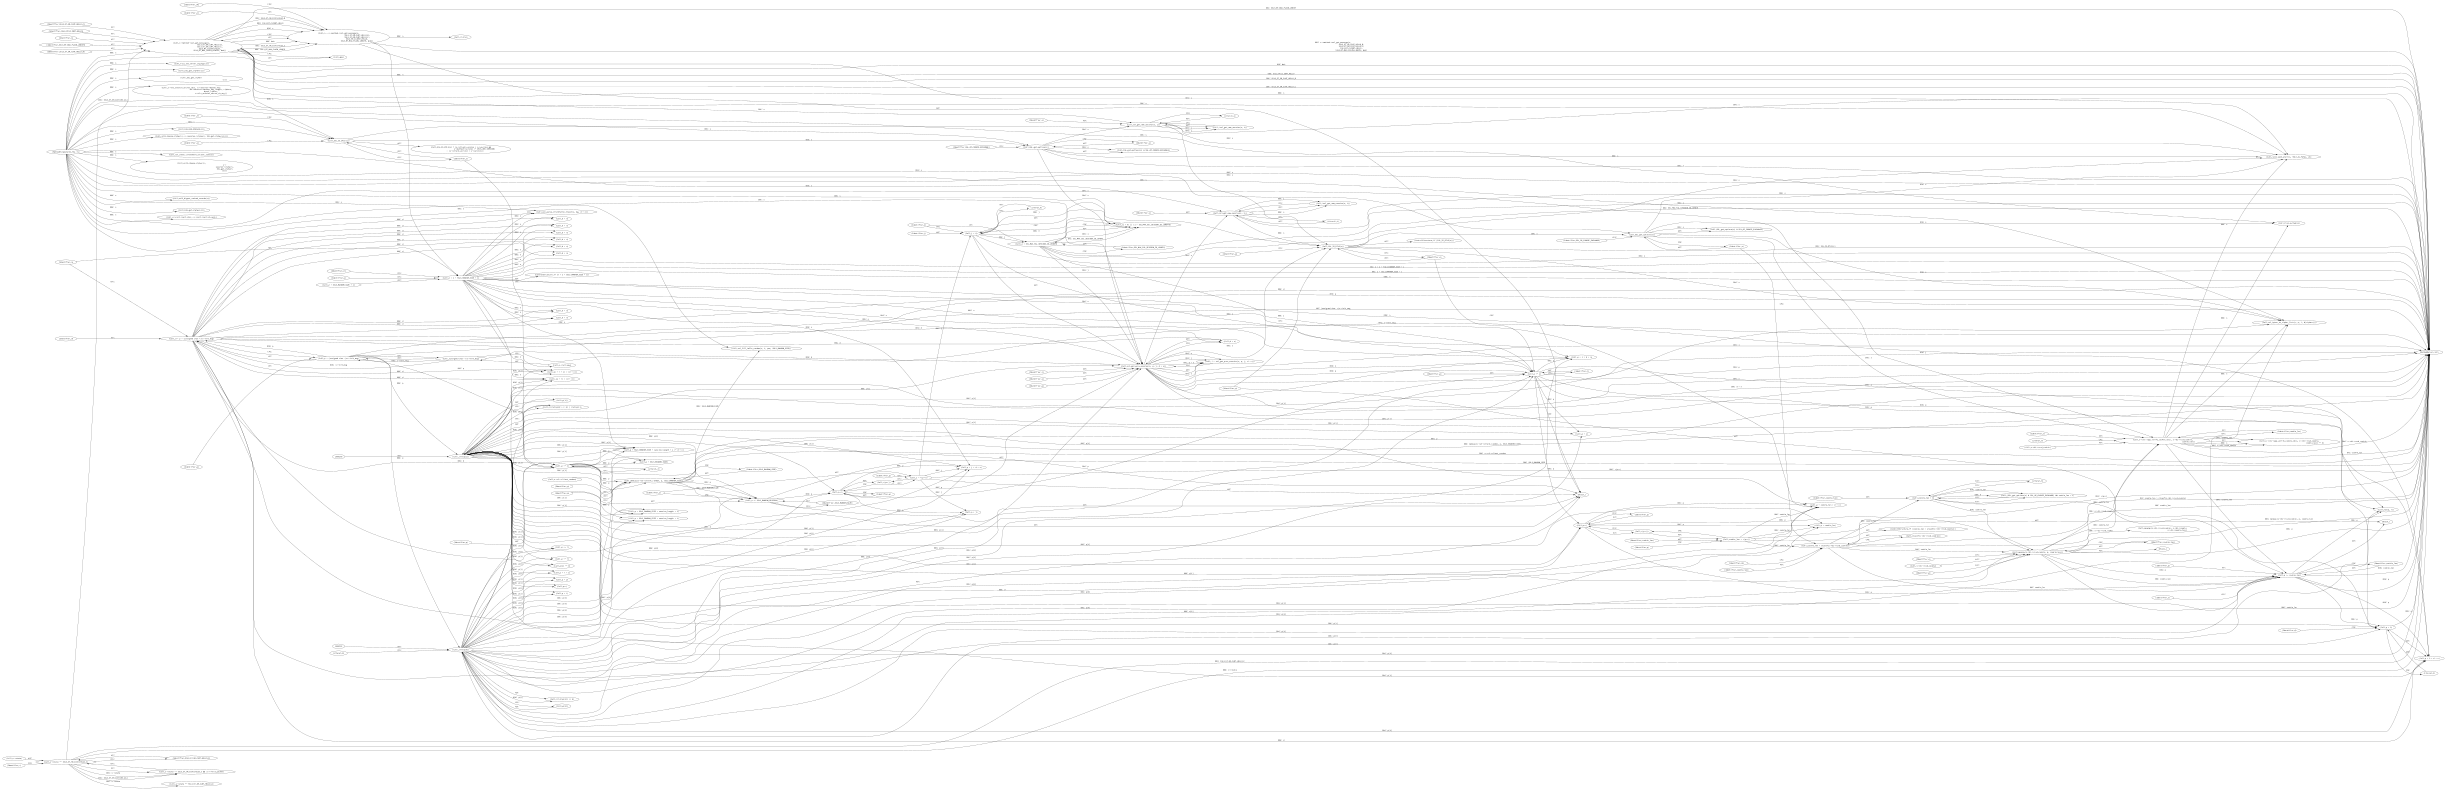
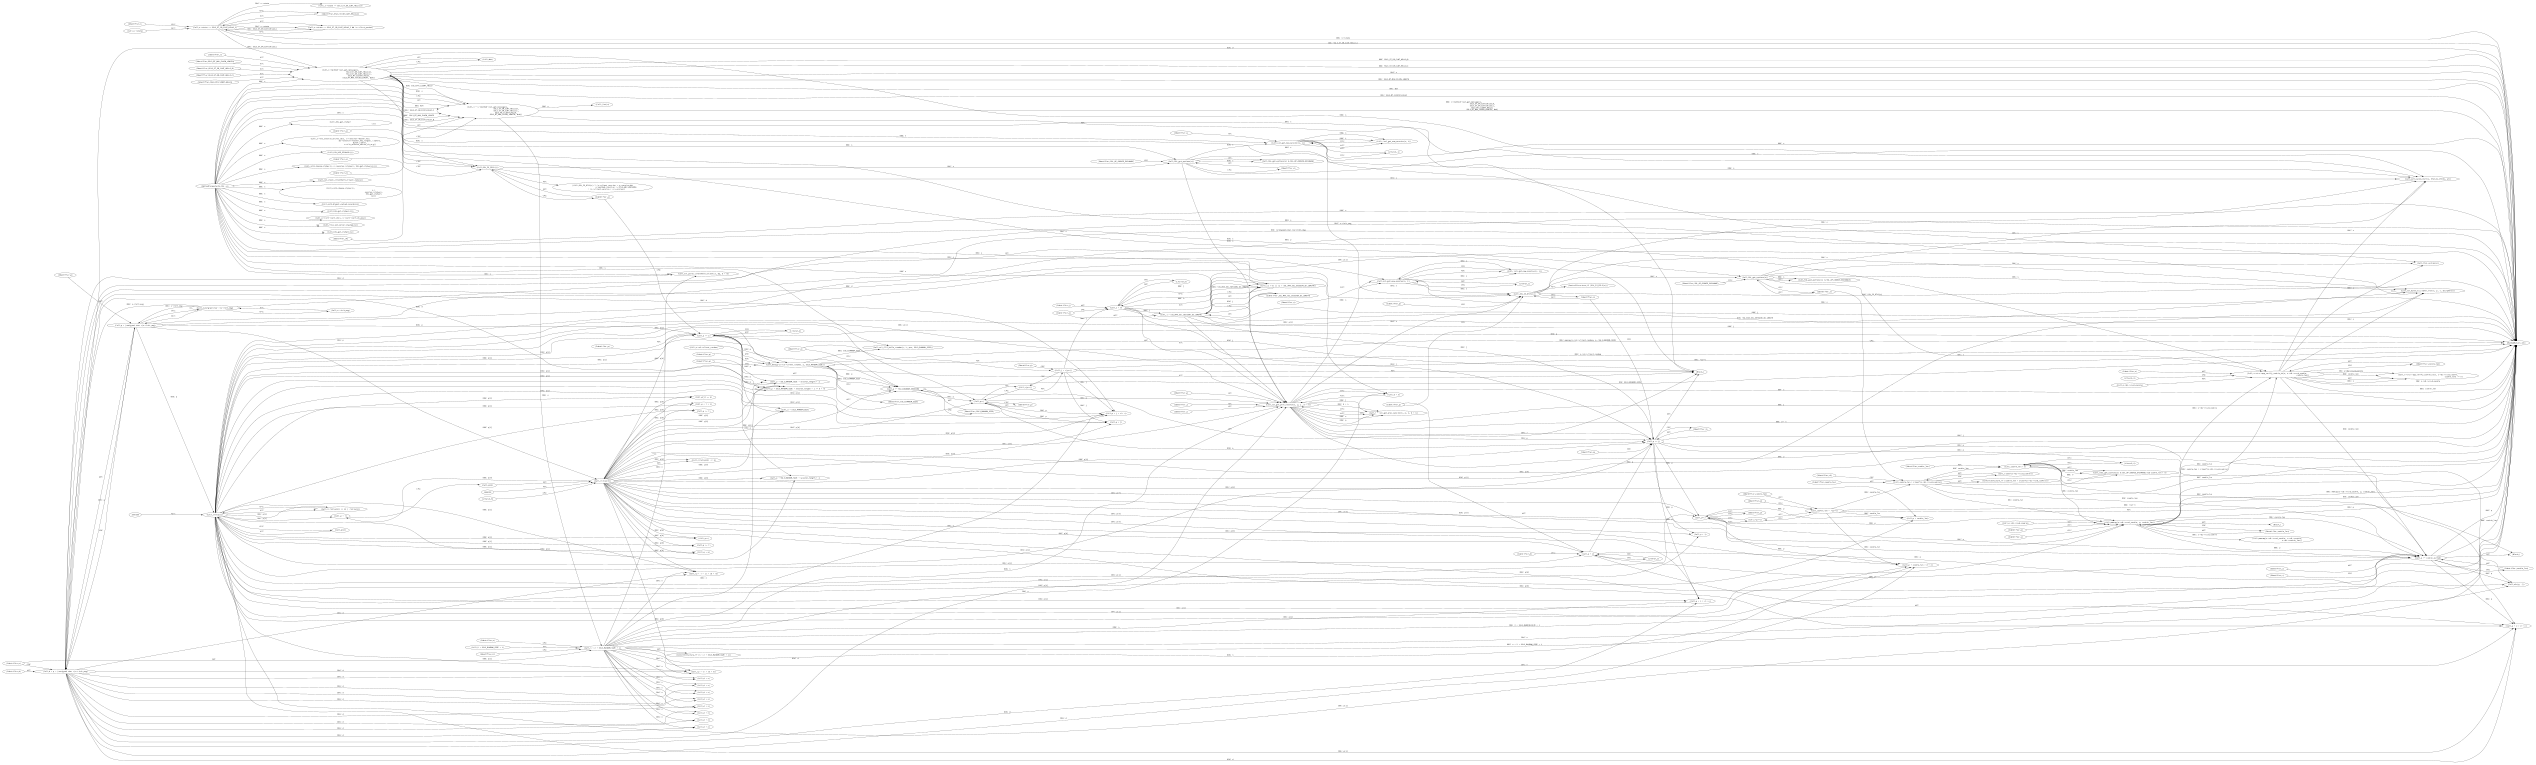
(2045, 414) -> (1620, 498)
(2289, 575) -> (2428, 558)
(499, 694) -> (415, 505)
